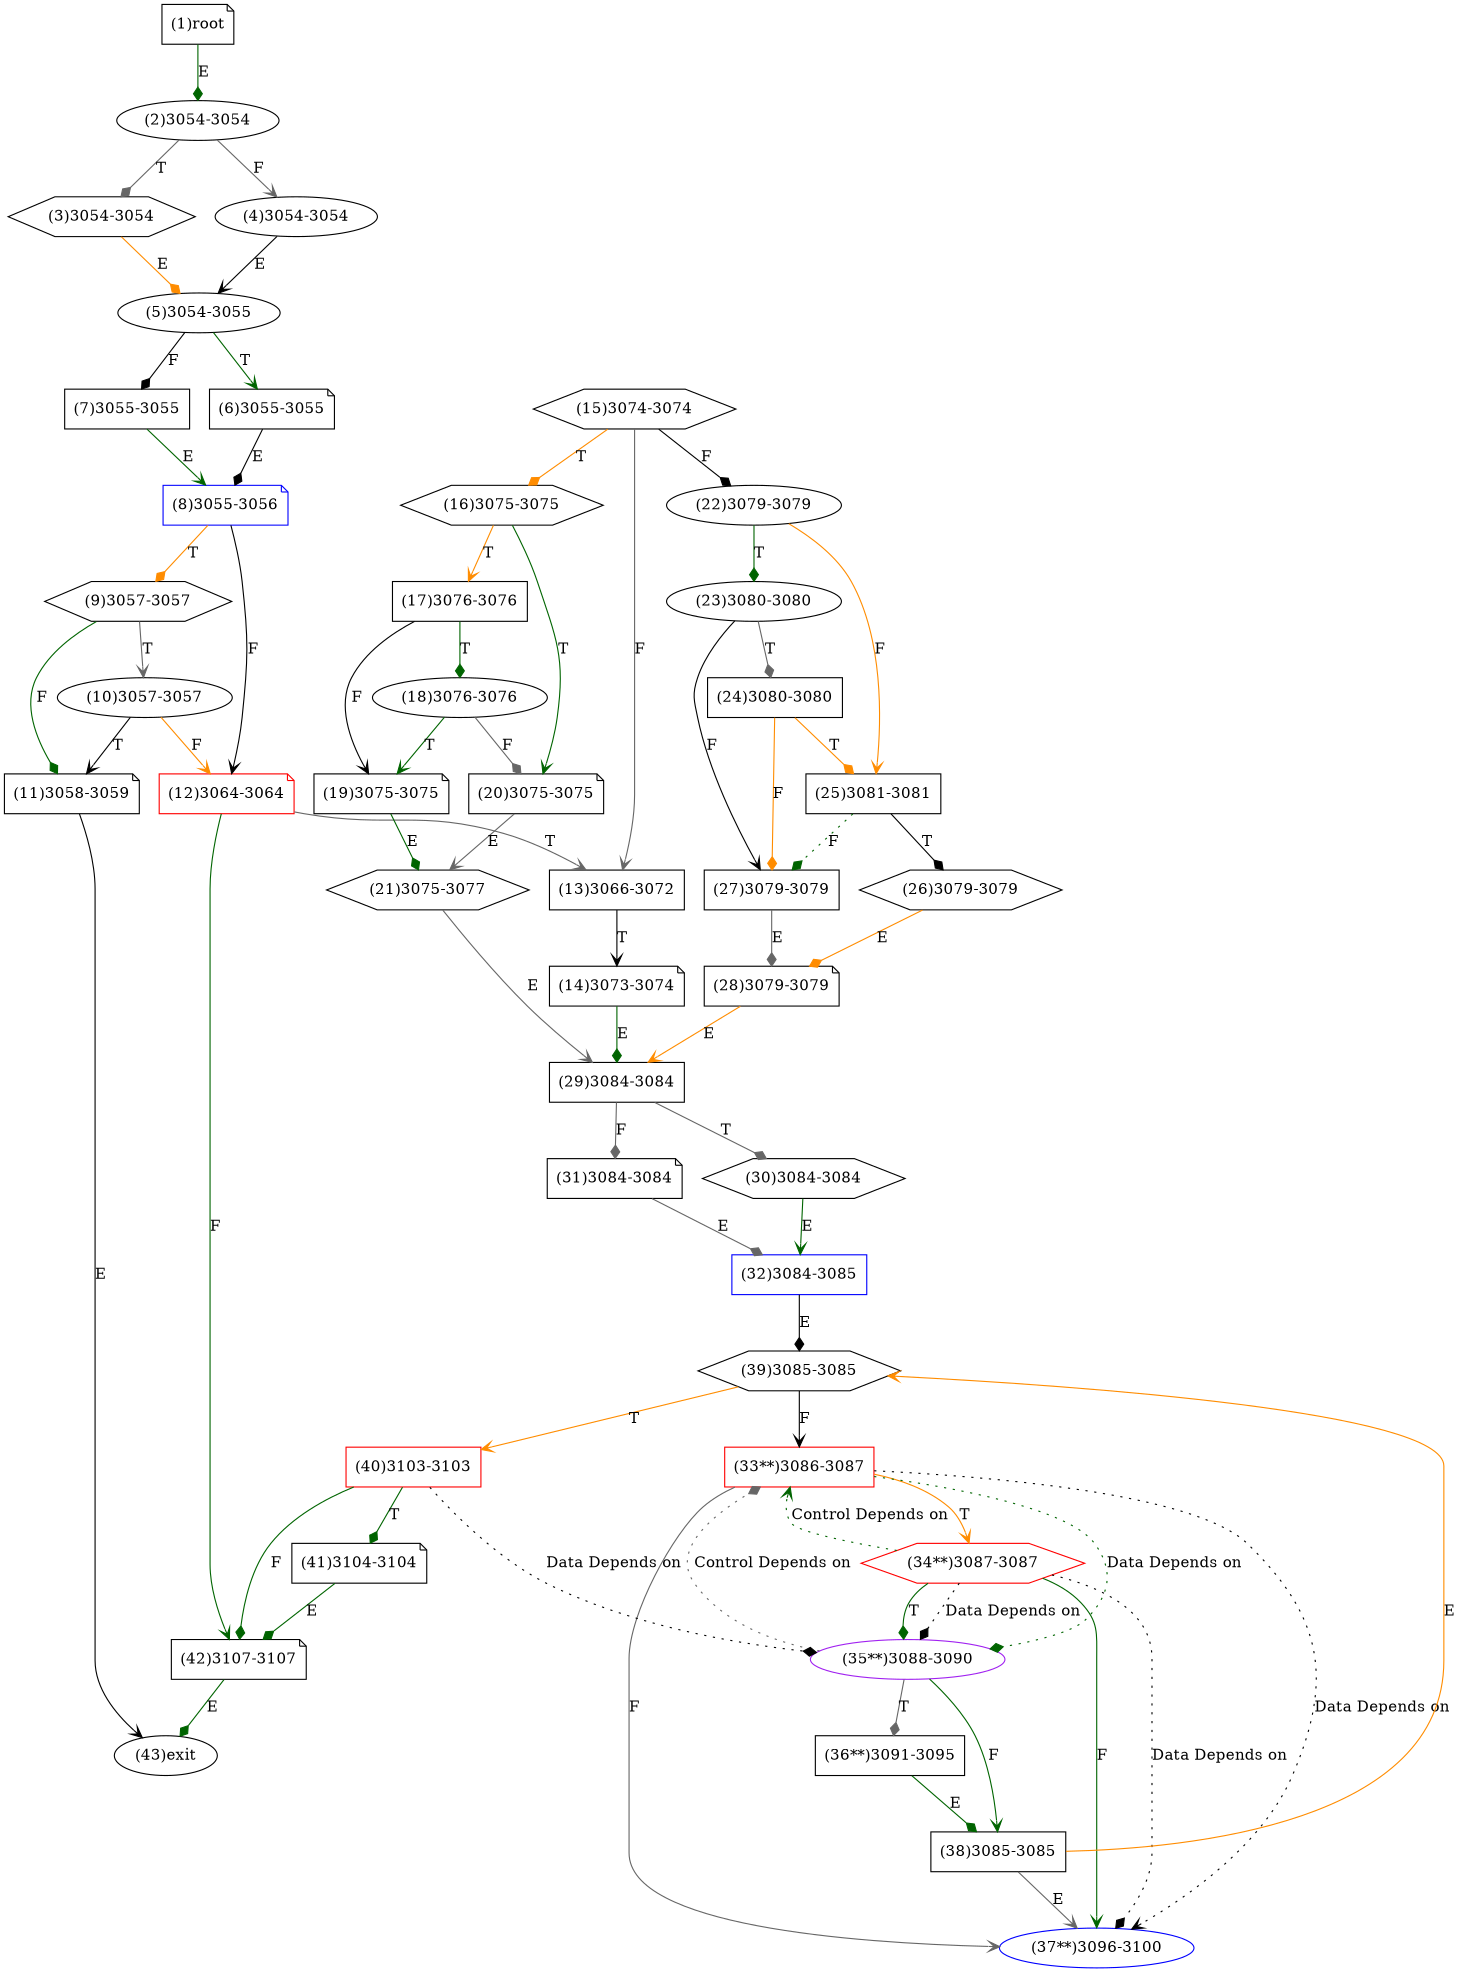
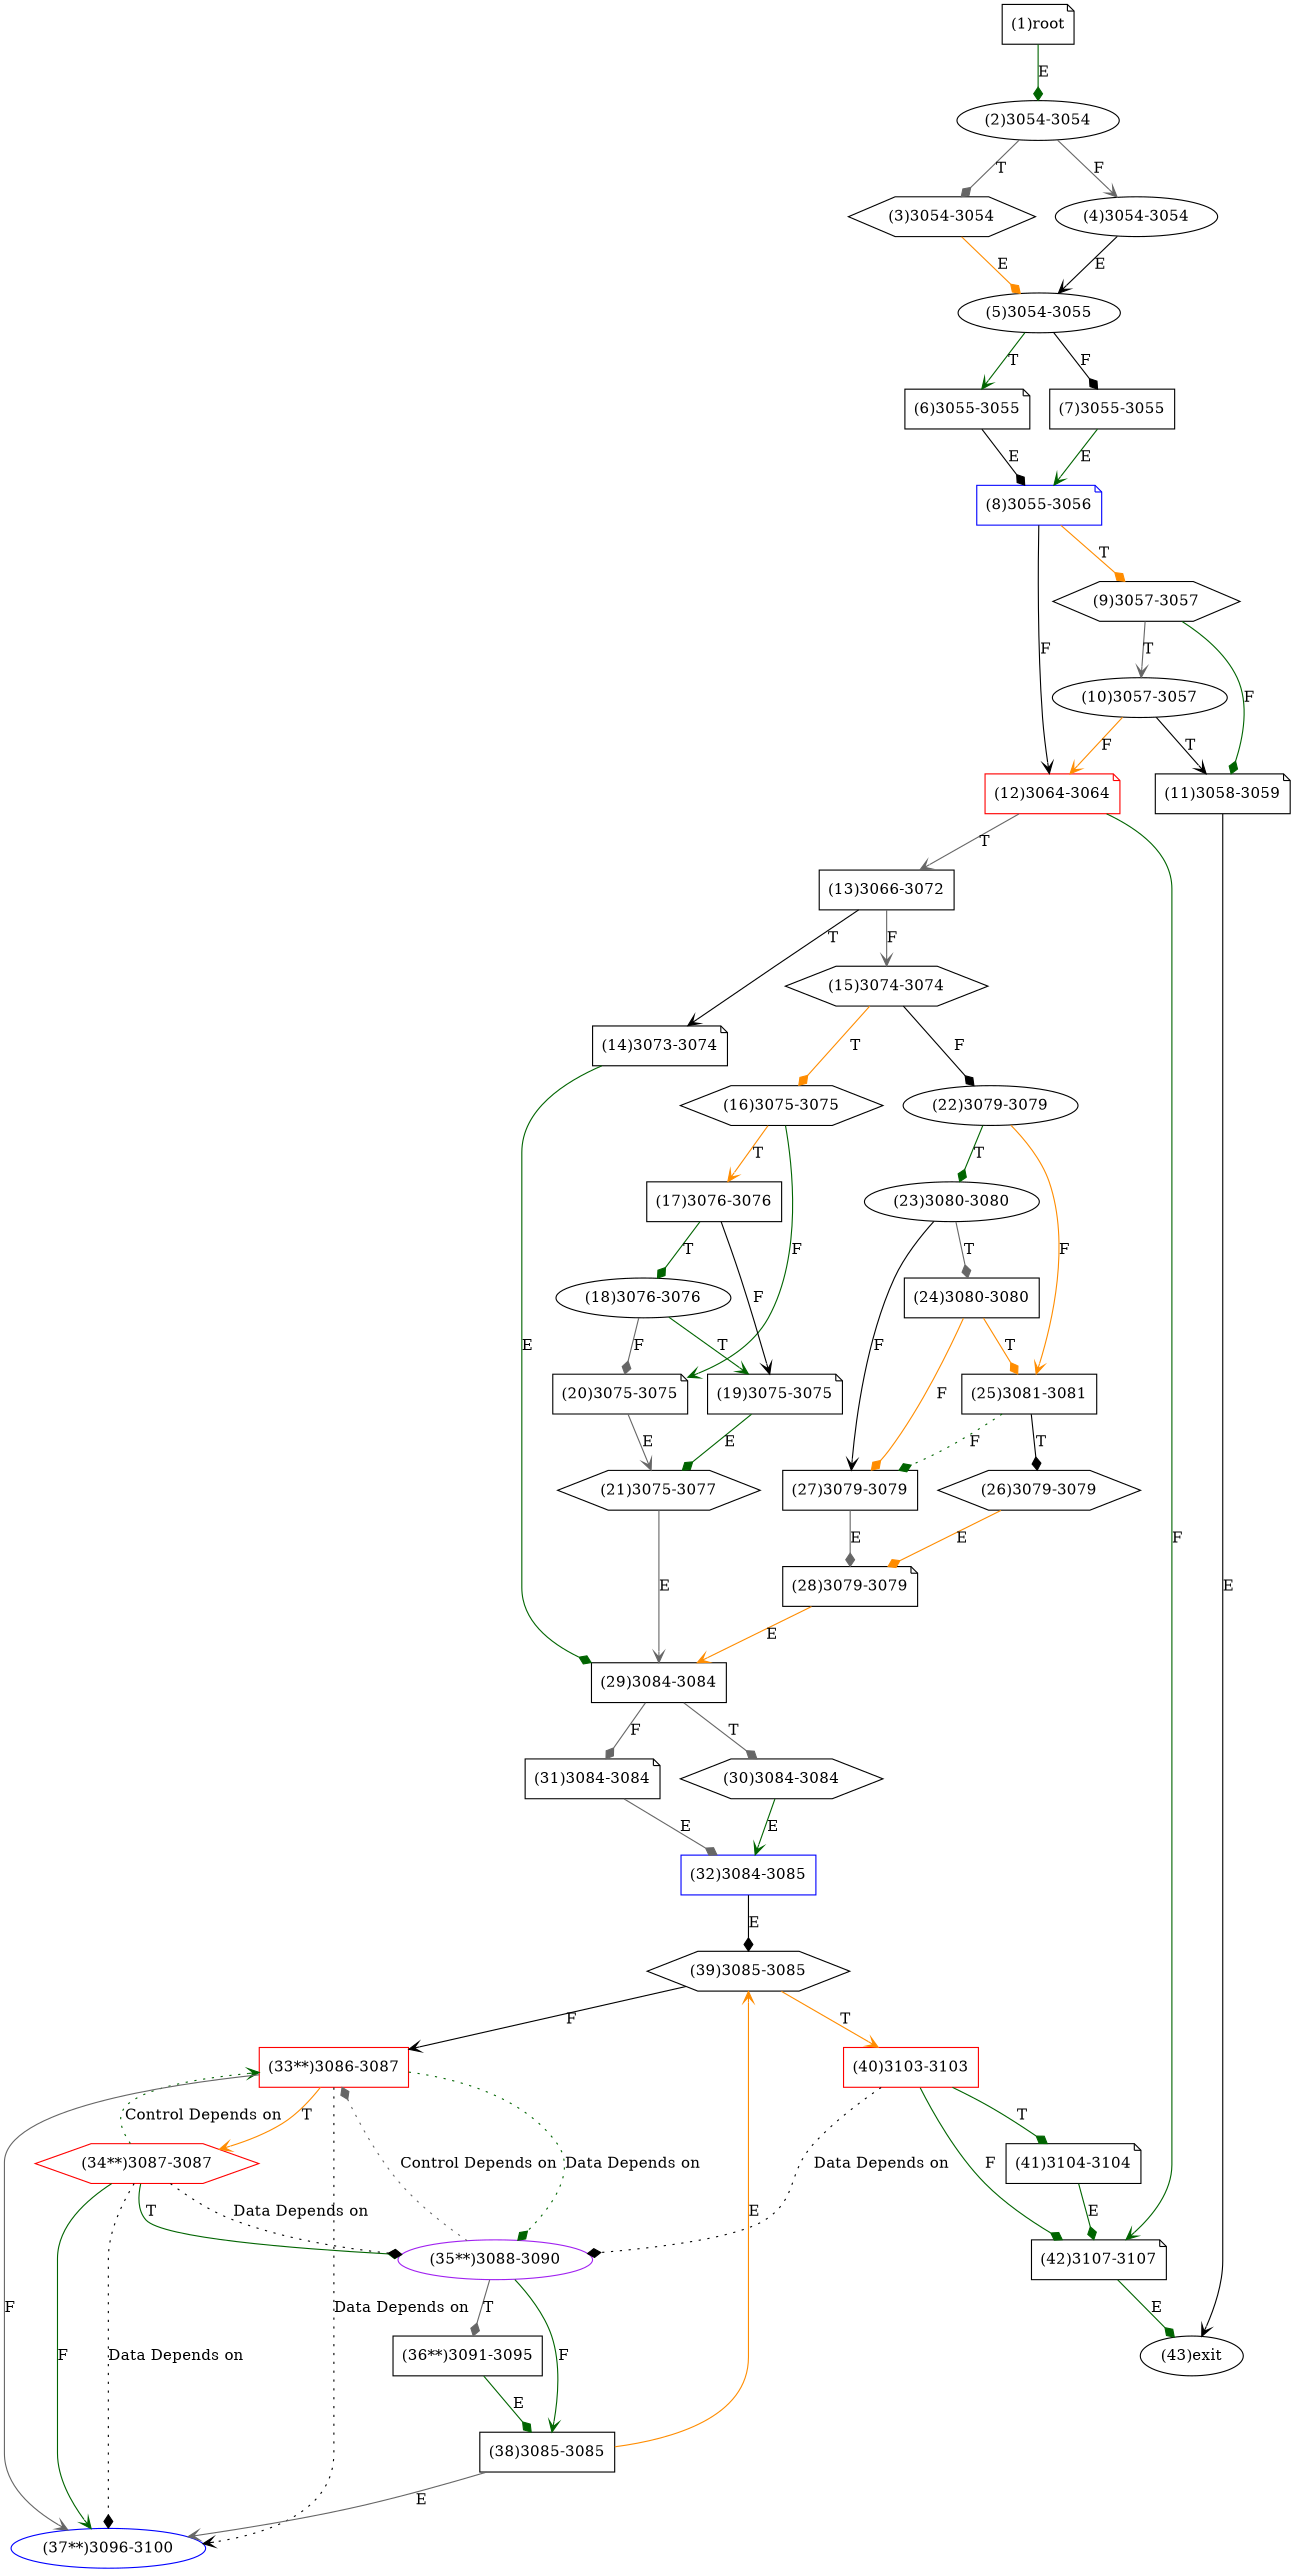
(635, 644) -> (887, 933)
(564, 650) -> (797, 1250)
